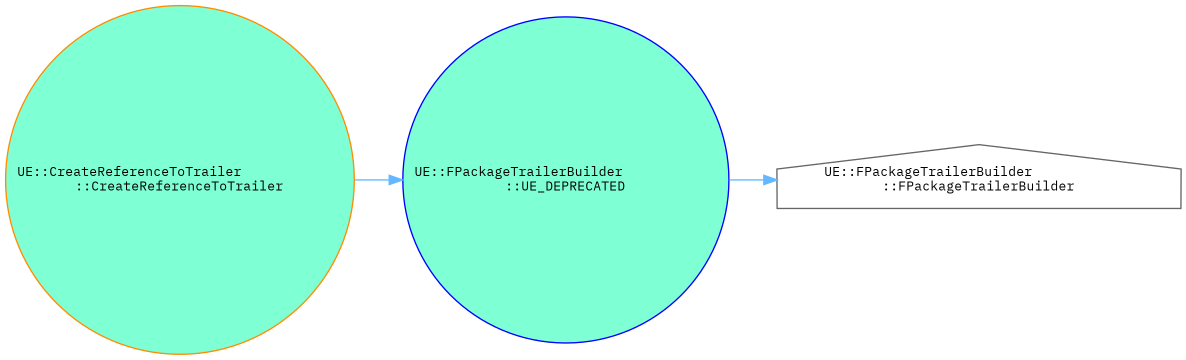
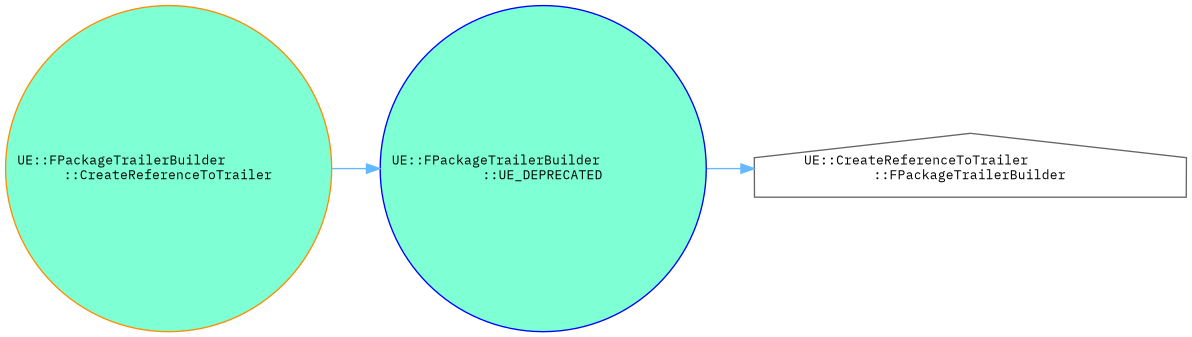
(180, 180) -> (169, 169)
(979, 180) -> (970, 169)
